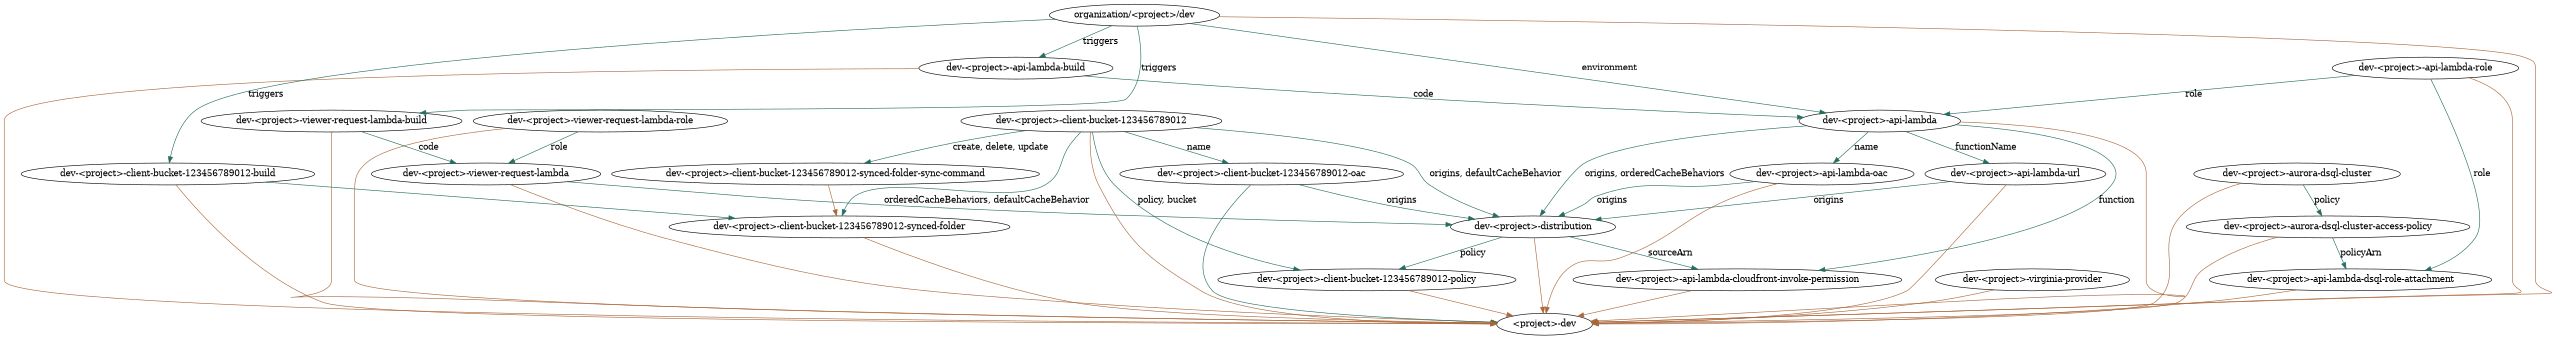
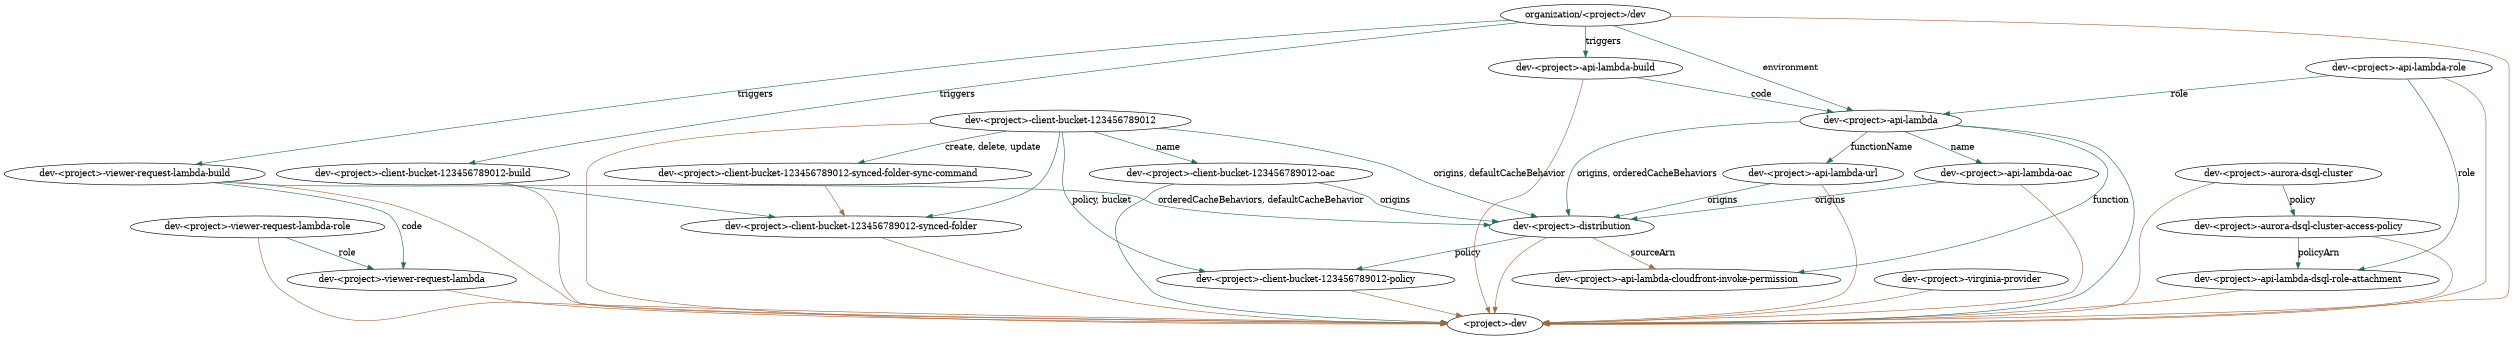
(1006, 211) -> (855, 186)
(1625, 251) -> (1621, 252)
(2068, 296) -> (2020, 307)
(1638, 303) -> none
